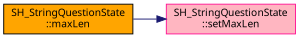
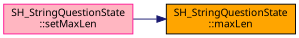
(145, 19) -> (145, 19)
